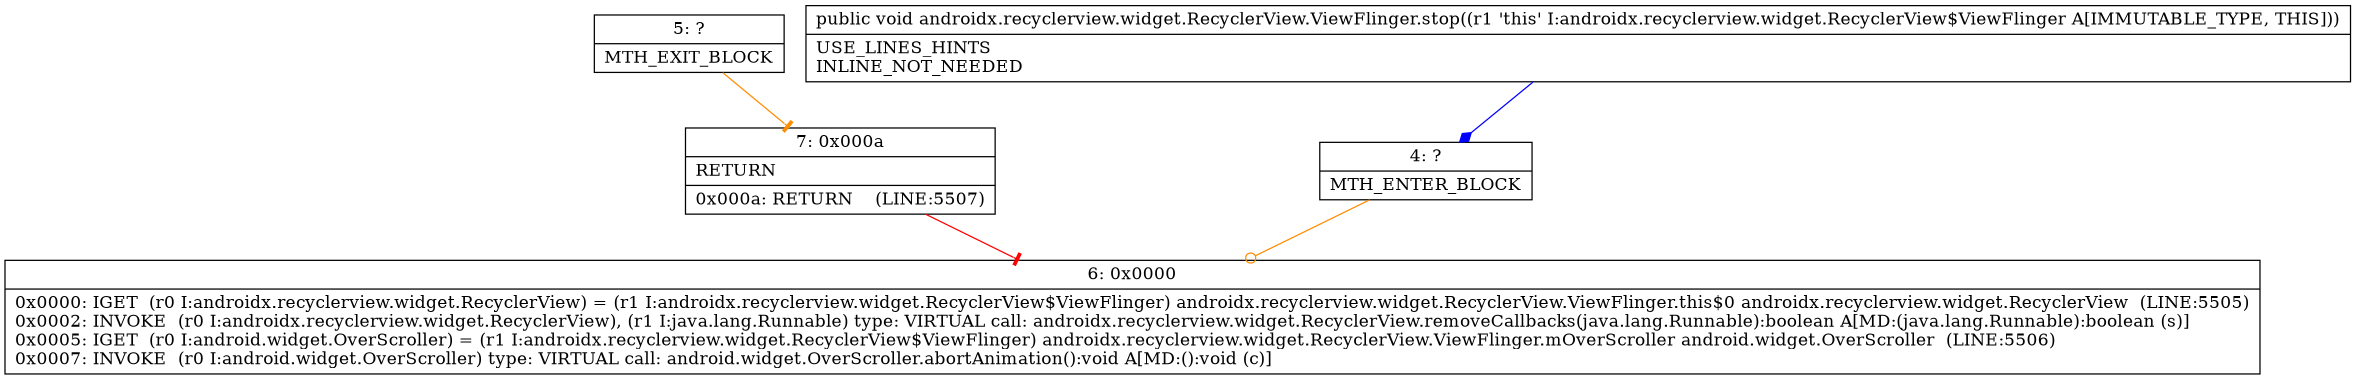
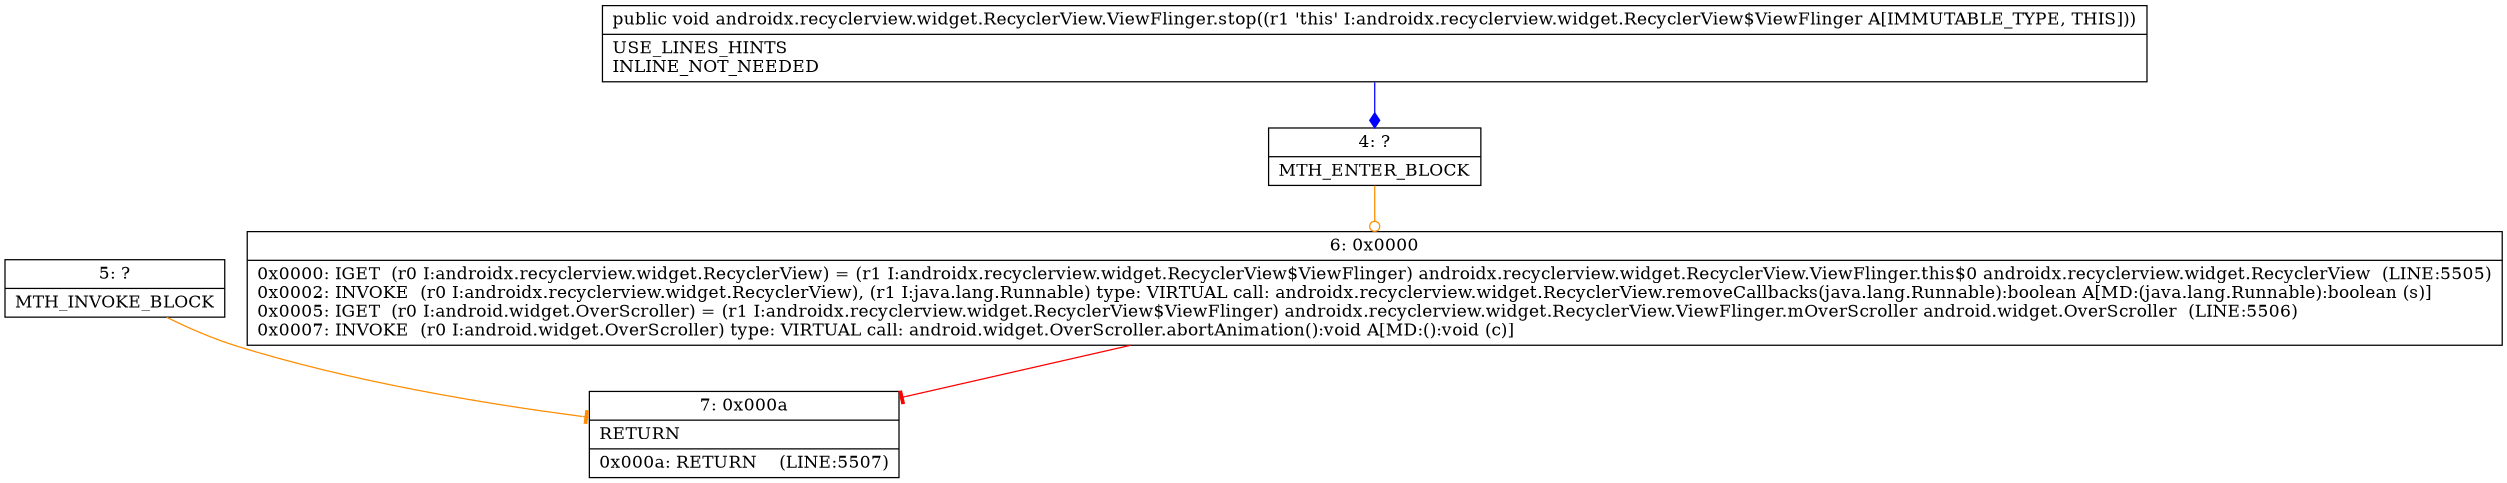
(689, 57) -> (115, 302)
(970, 236) -> (1018, 371)
